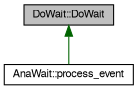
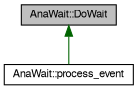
(69, 15) -> (69, 15)
